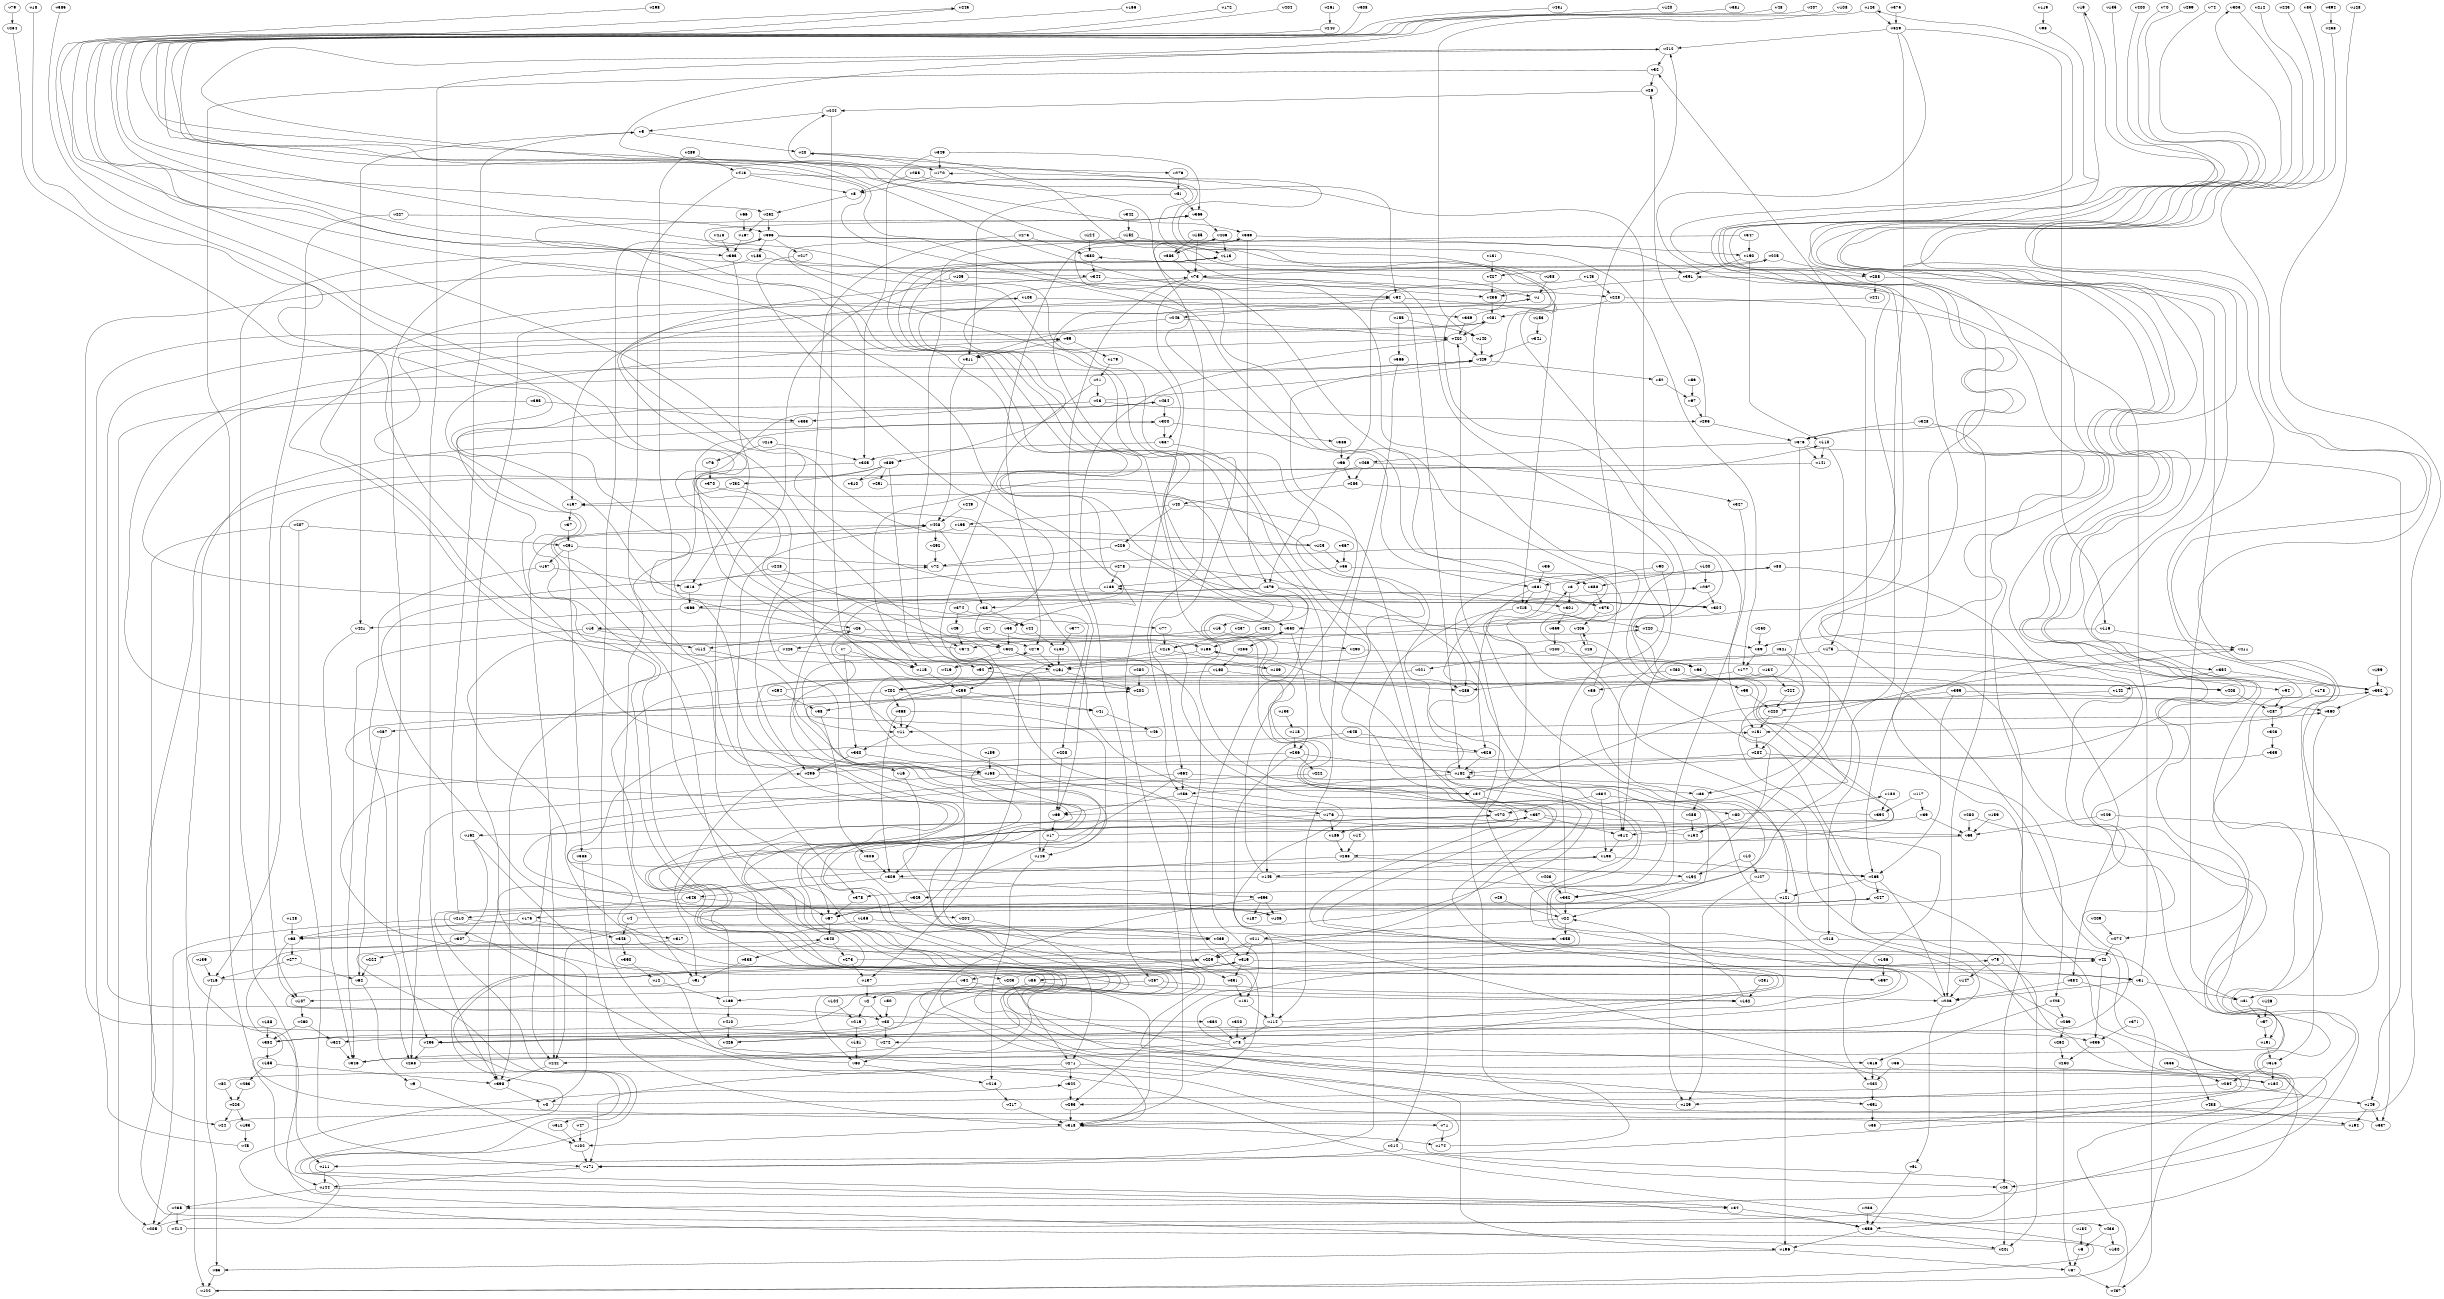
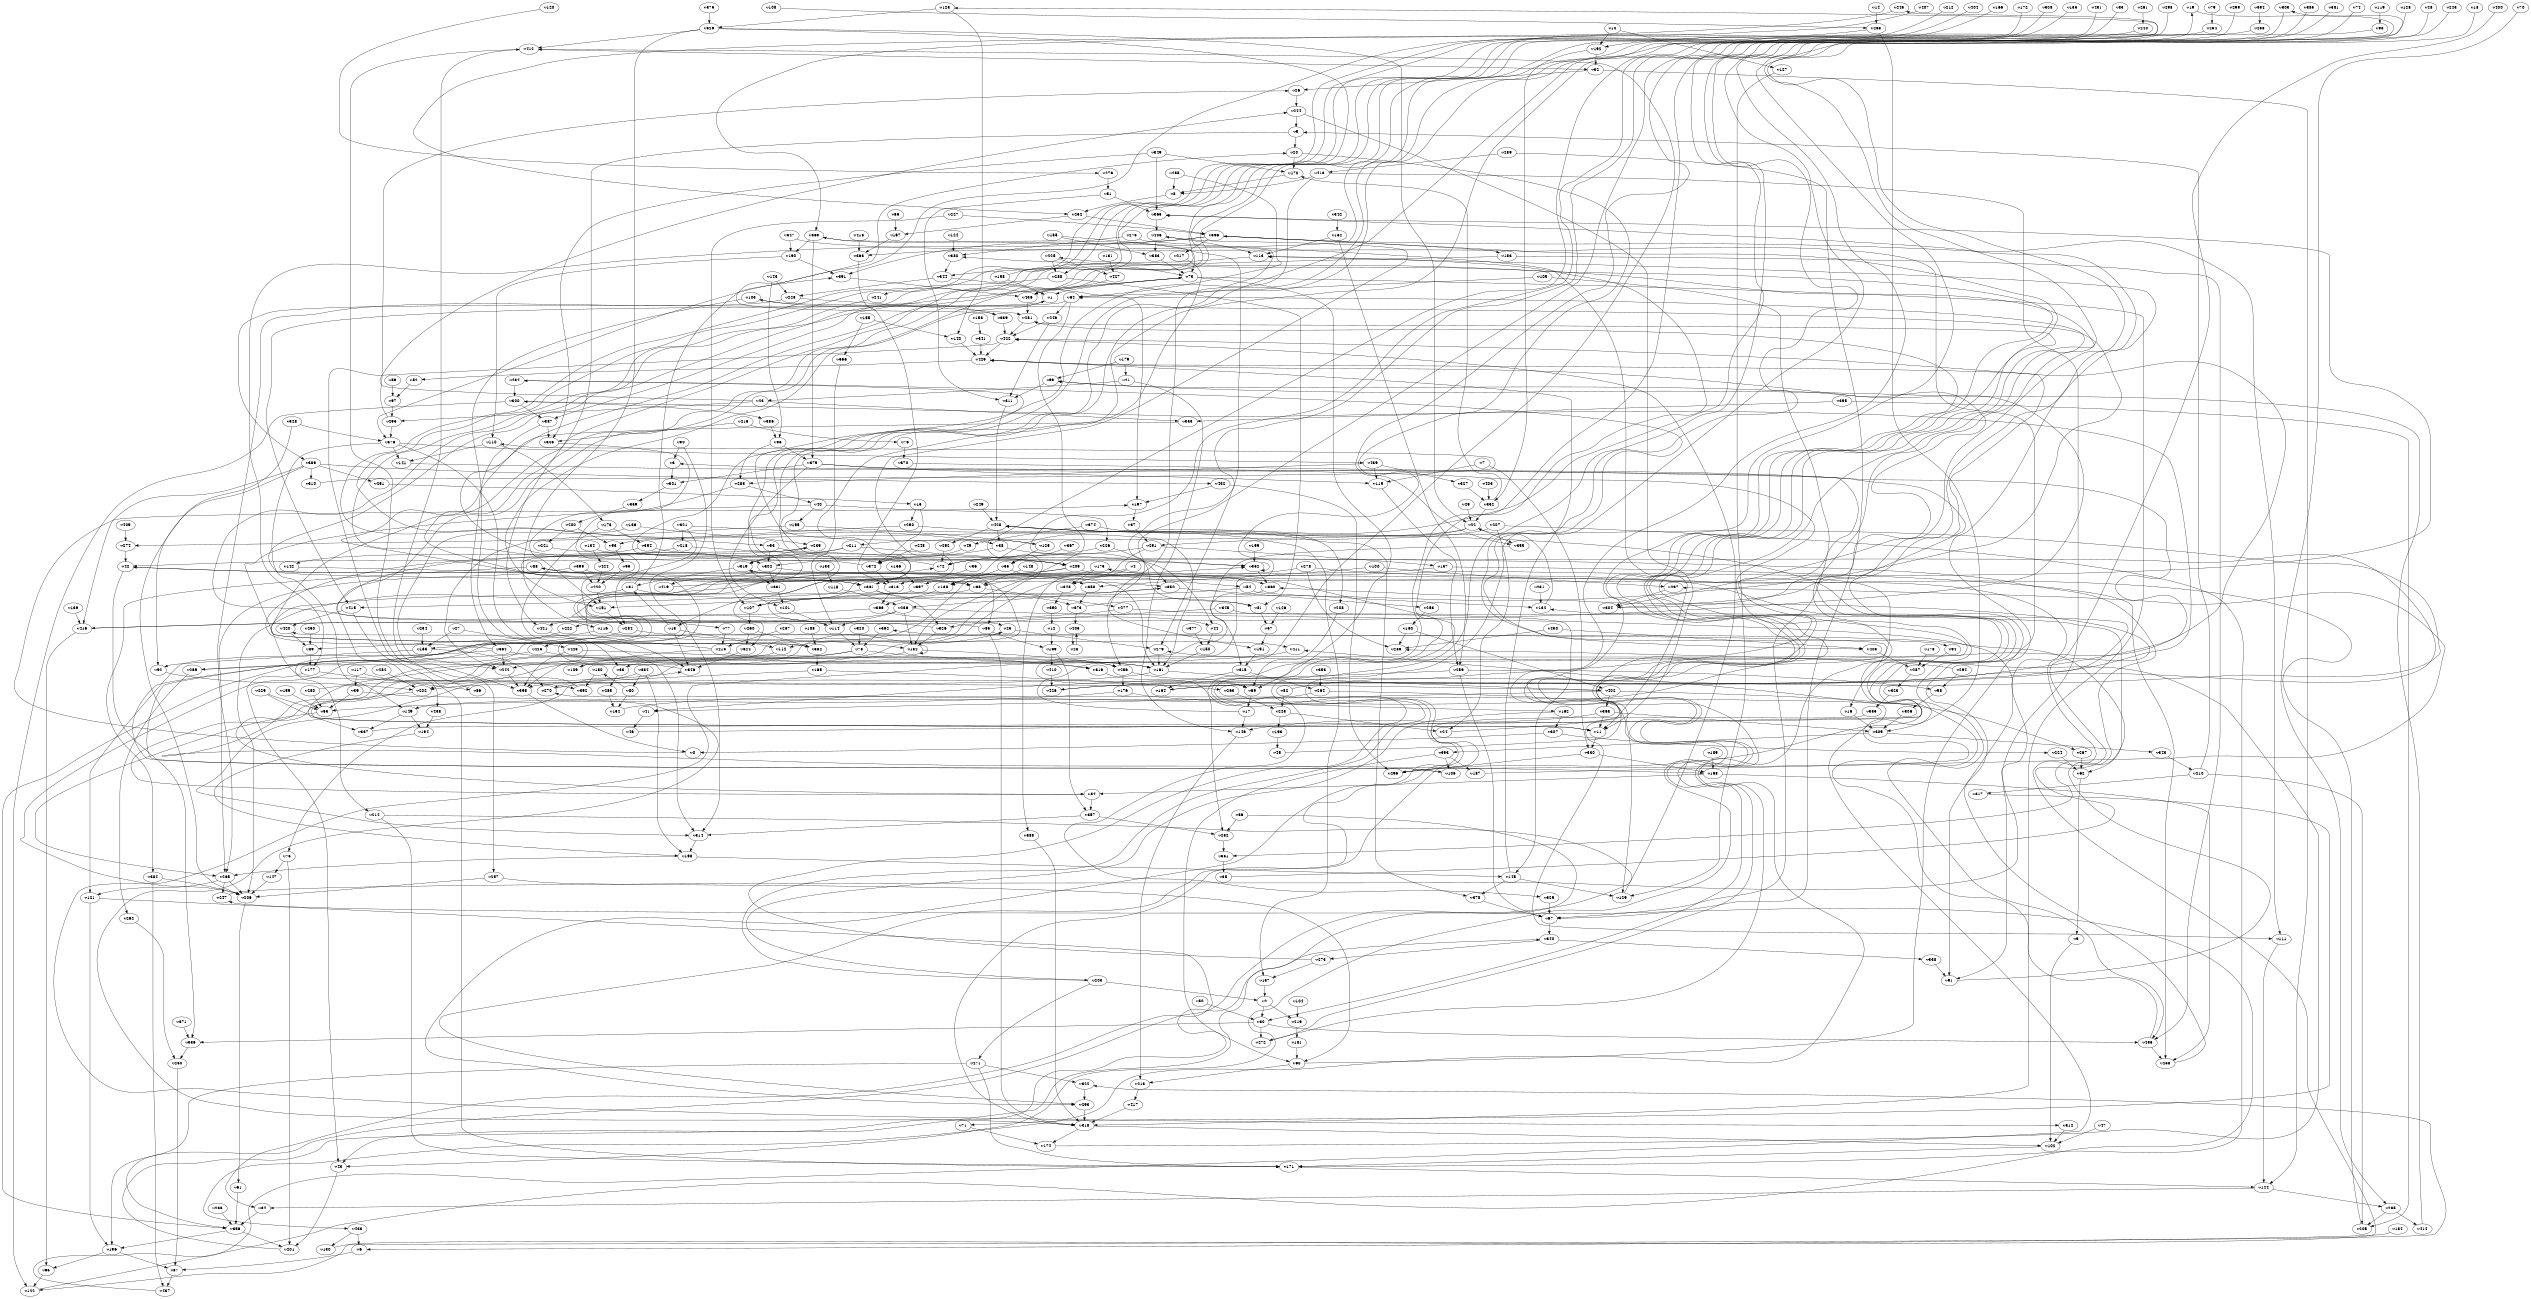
(1085, 347) -> (1090, 369)
(723, 579) -> (882, 576)
(1334, 836) -> none
(965, 919) -> none
